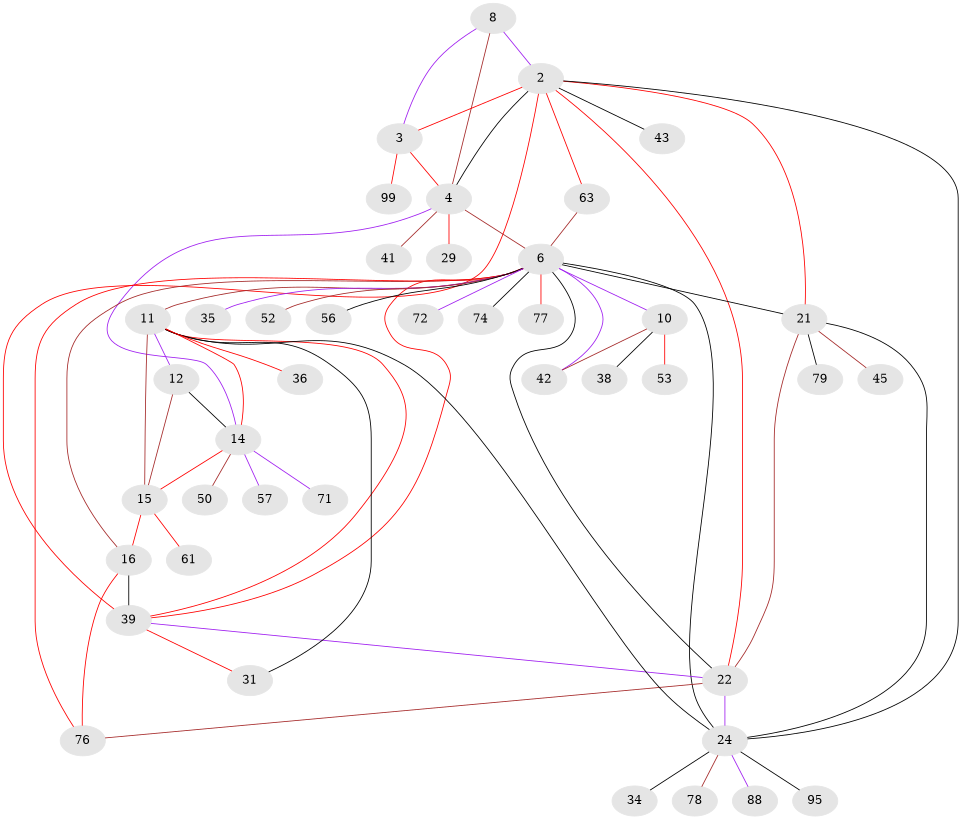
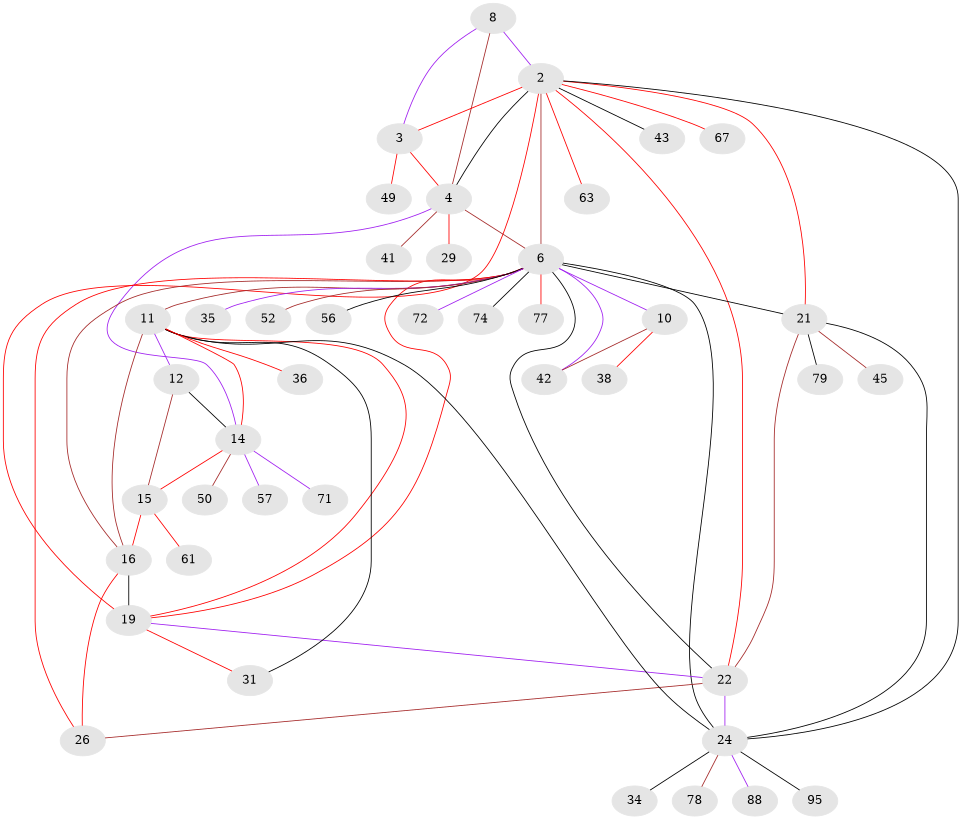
none -> (722, 139)
(389, 199) -> (389, 199)
(564, 229) -> (541, 169)
(635, 349) -> (635, 349)
(665, 380) -> none
(145, 410) -> (115, 439)
(129, 620) -> (129, 620)
(83, 741) -> (83, 741)
